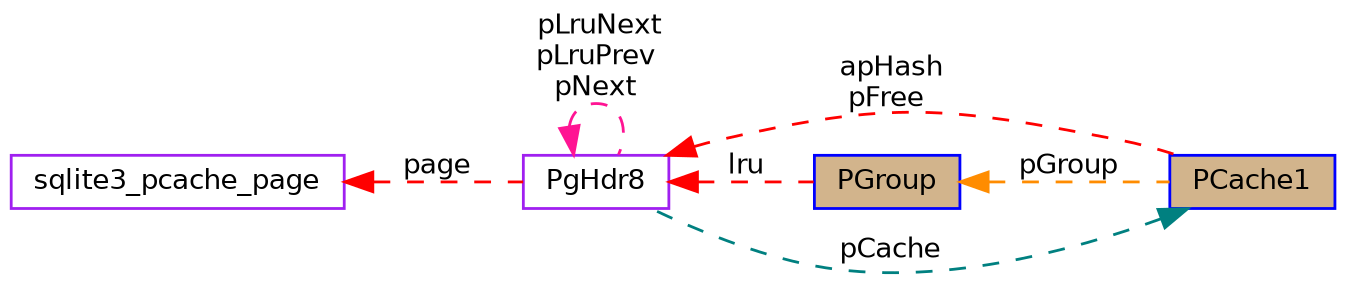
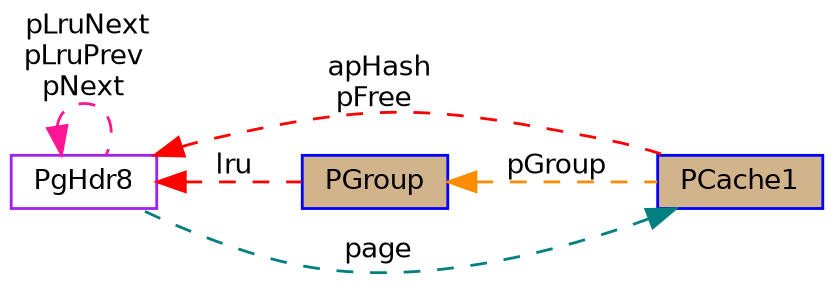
(178, 182) -> none
(887, 250) -> (375, 250)
